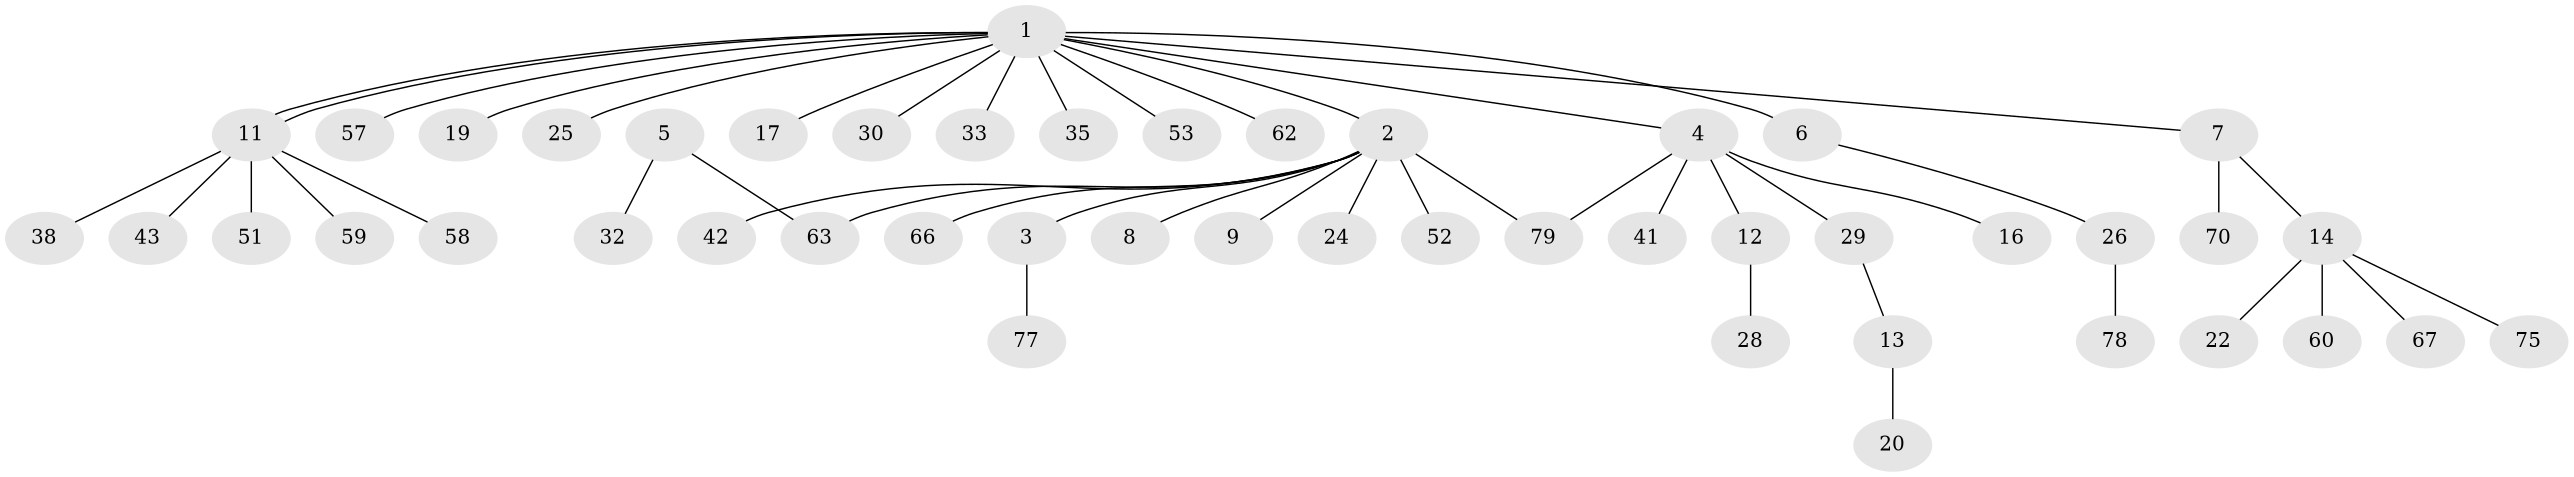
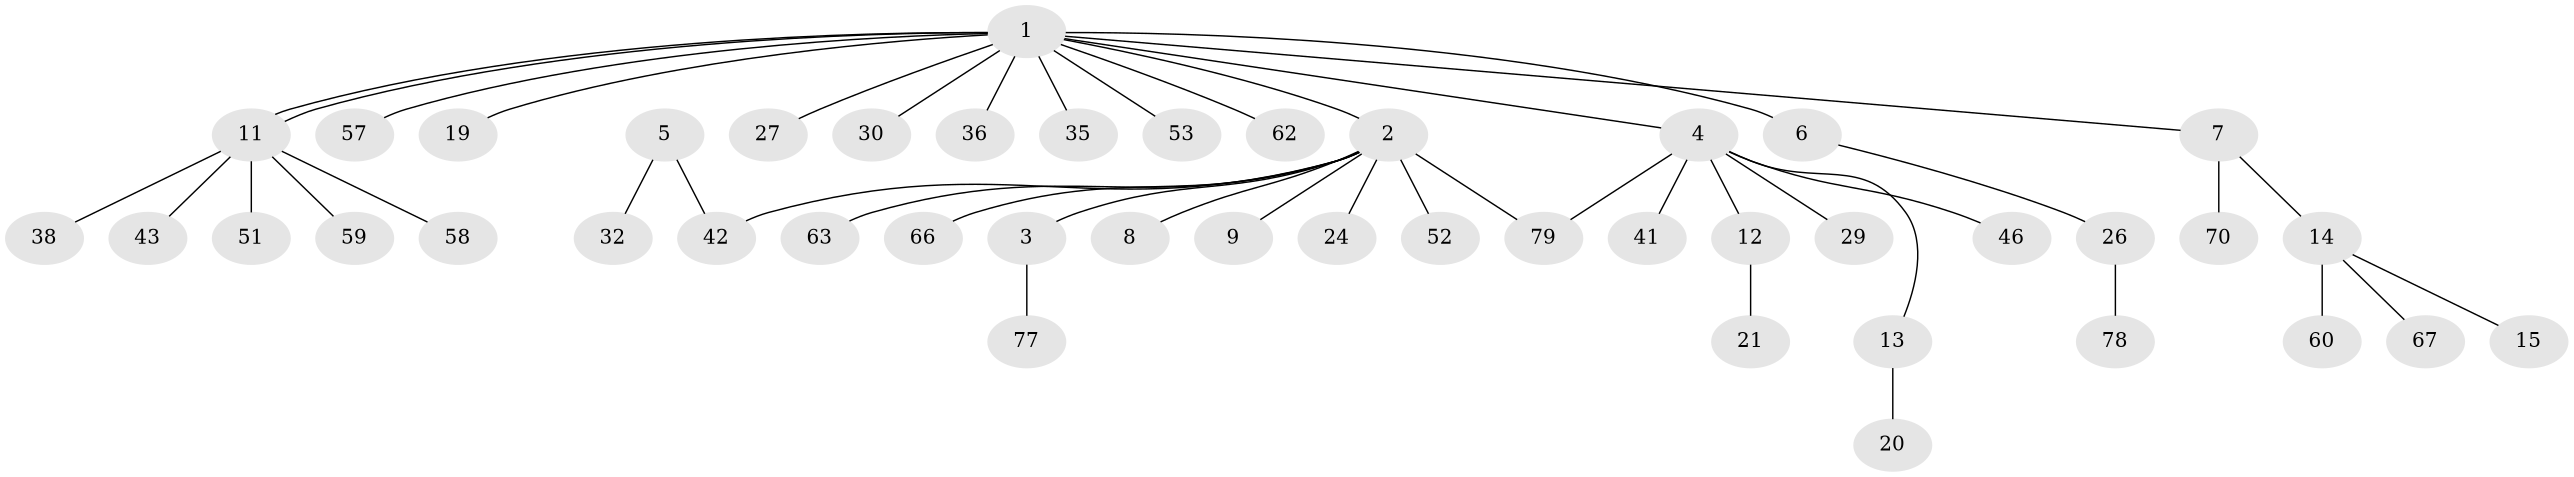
(562, 135) -> none
(768, 135) -> (768, 135)
(975, 135) -> (975, 135)
(743, 187) -> (691, 187)
(2012, 238) -> (2012, 238)
(1873, 290) -> (1868, 182)
(1751, 342) -> (1751, 342)
(2219, 342) -> none
(2529, 342) -> (2529, 342)
